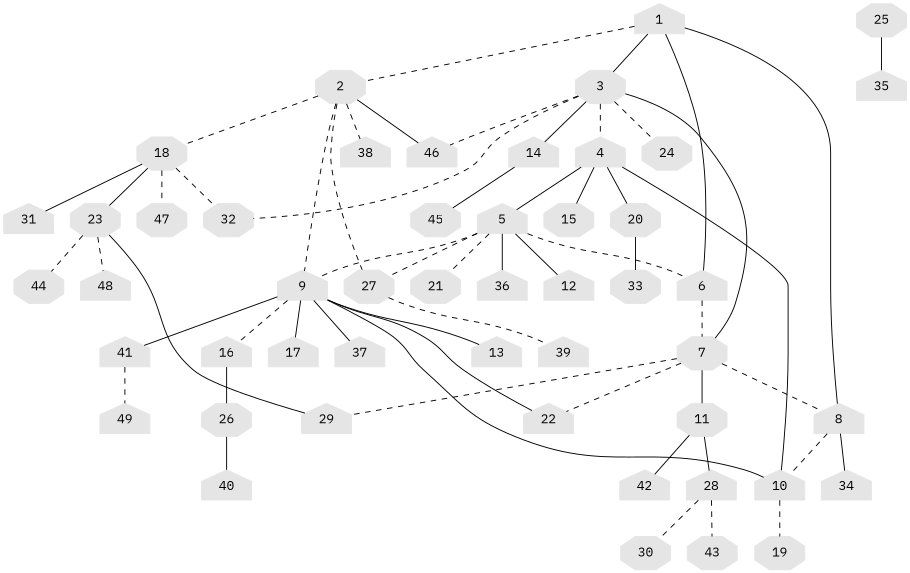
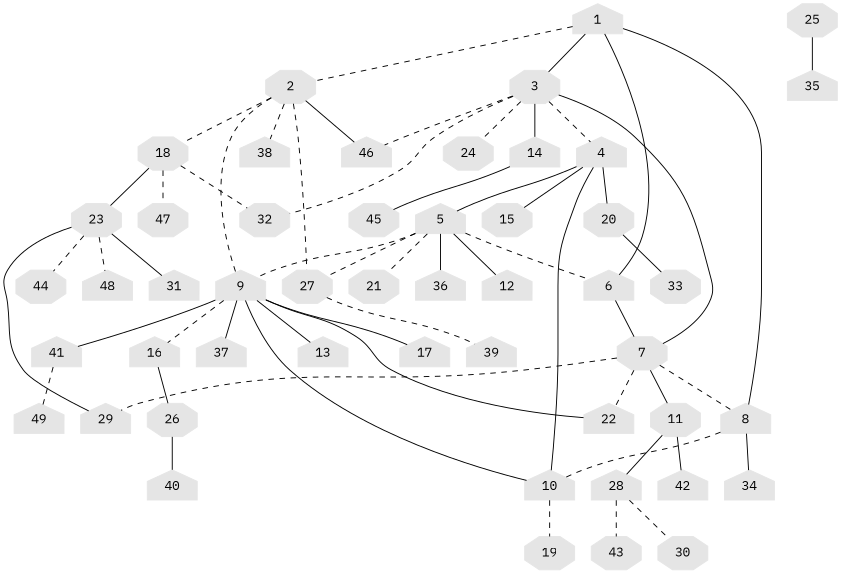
(94, 188) -> (137, 255)
(702, 319) -> (625, 319)
